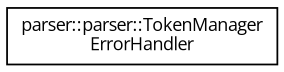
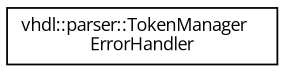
(142, 36) -> (142, 36)
